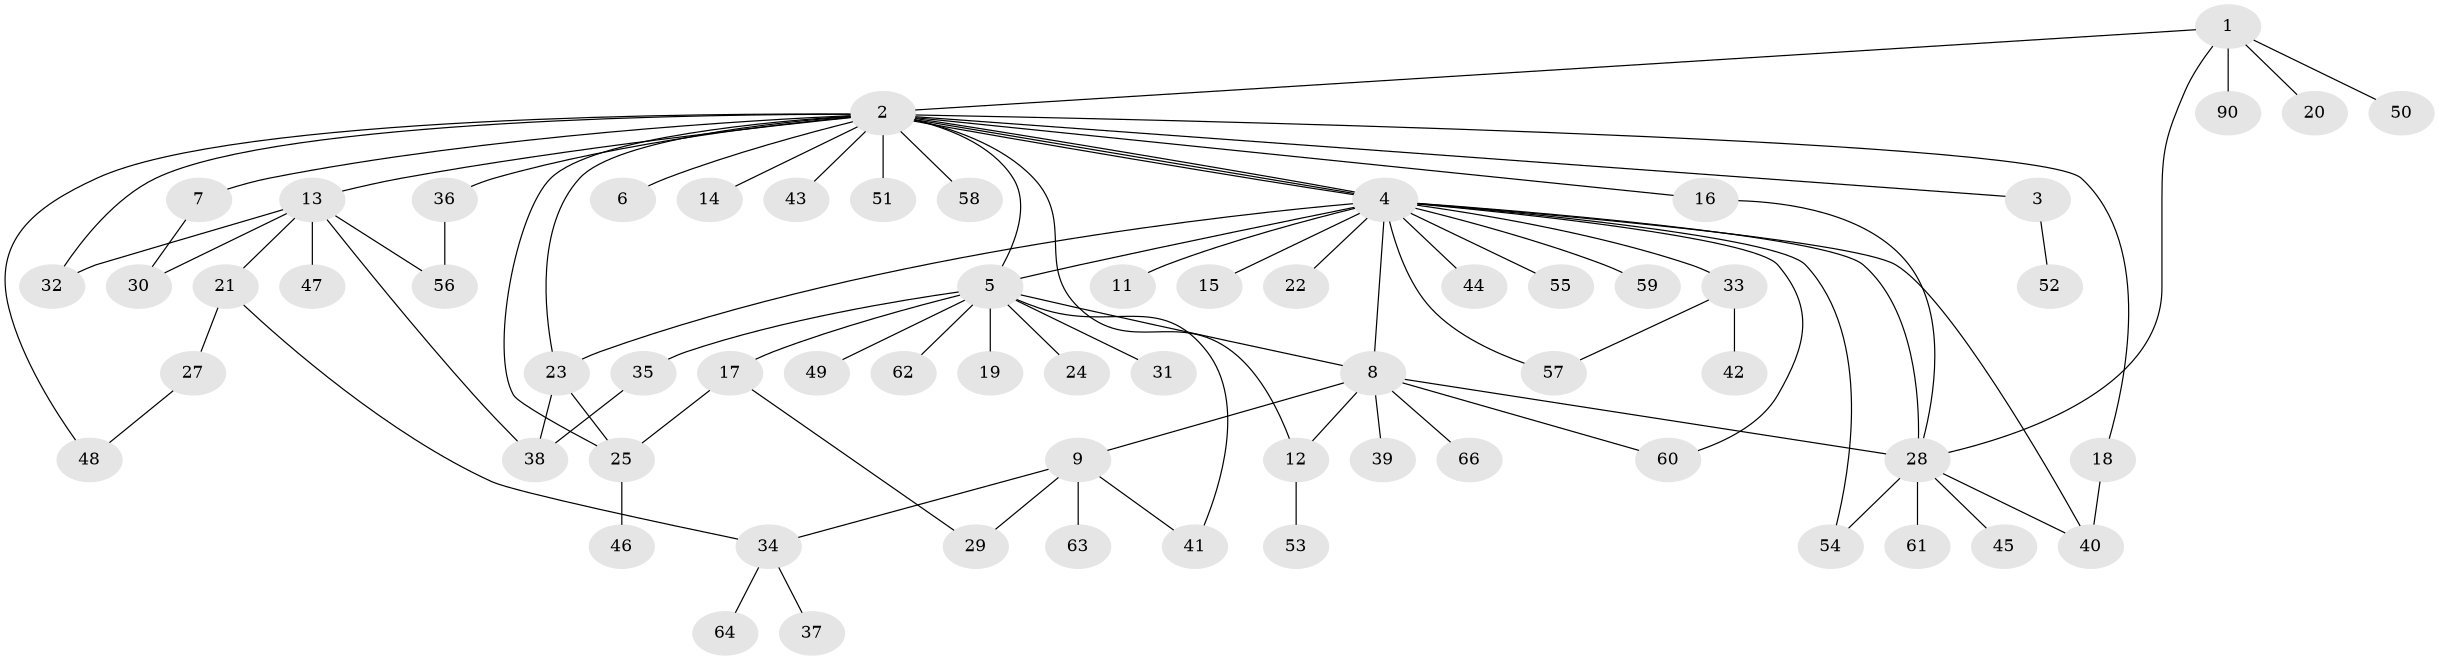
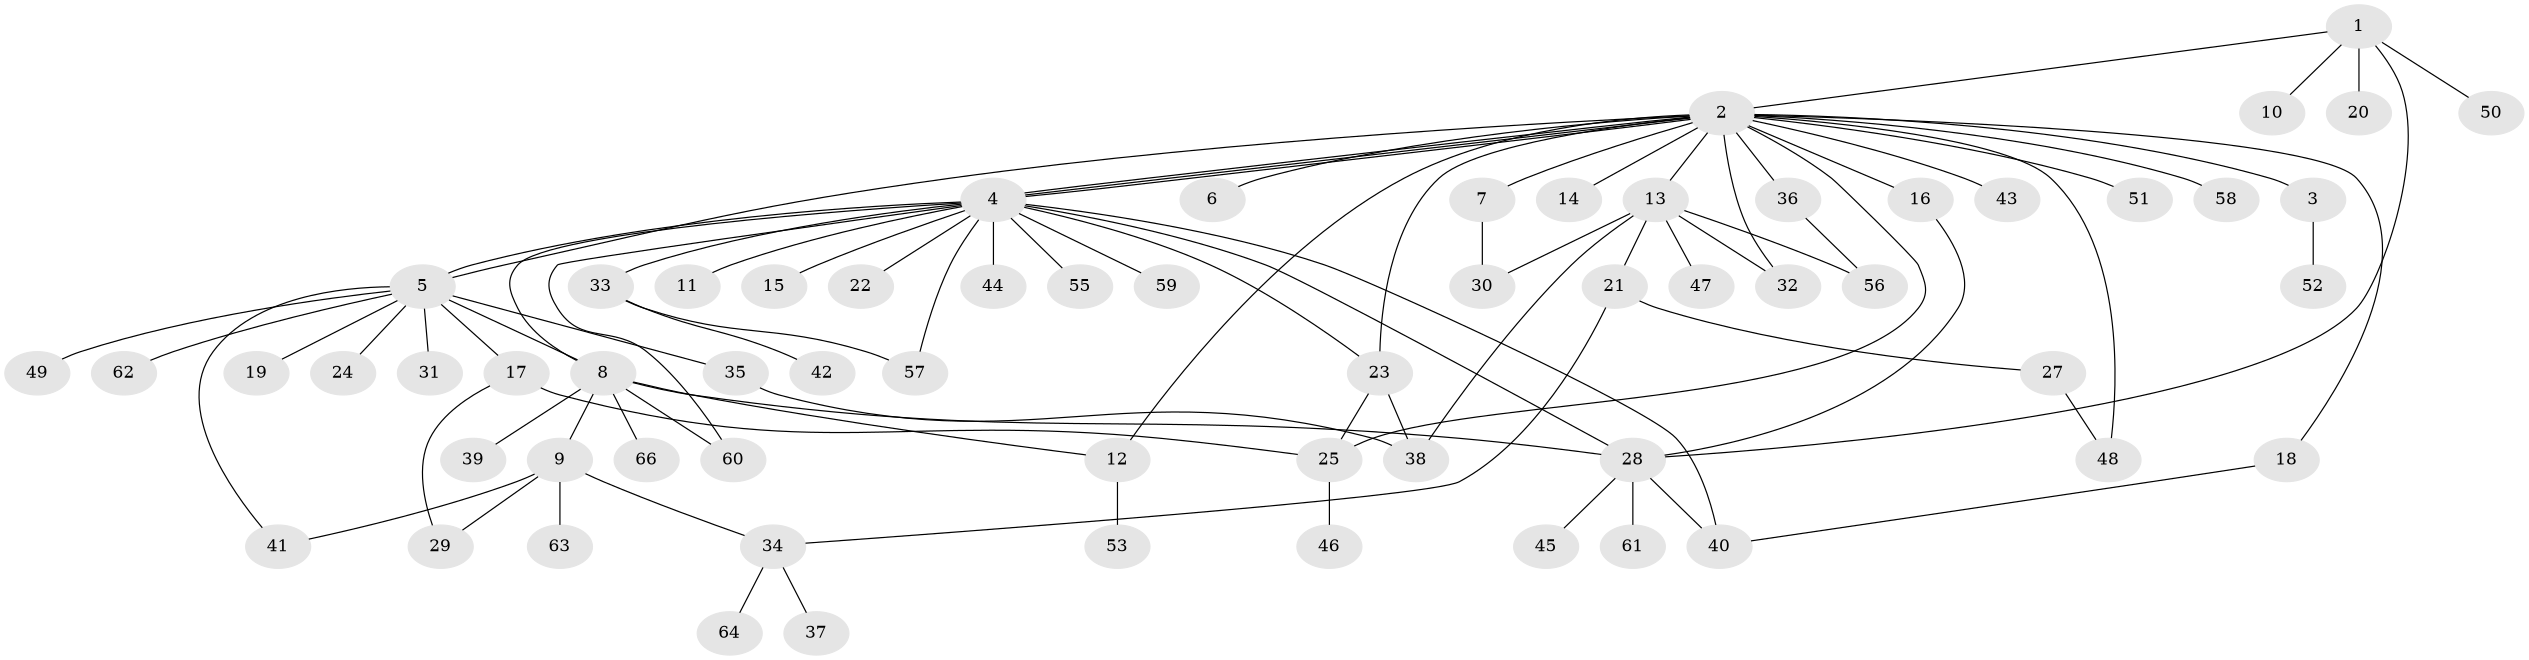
(2228, 113) -> (2272, 113)
(1831, 547) -> none
